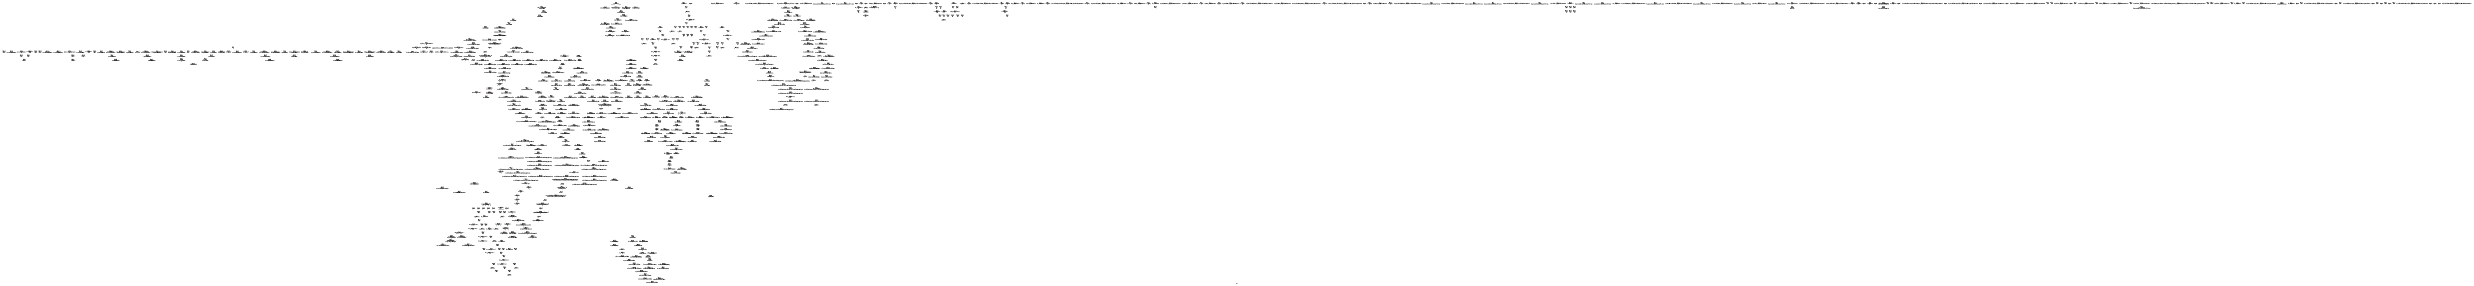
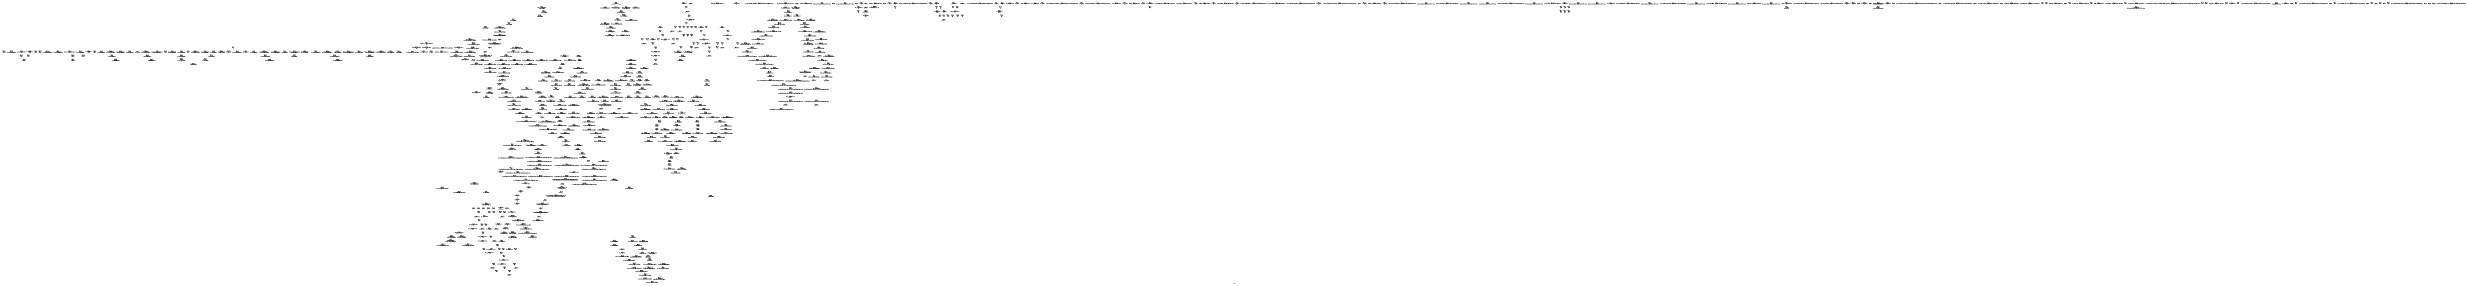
(969, 4) -> none
